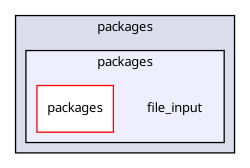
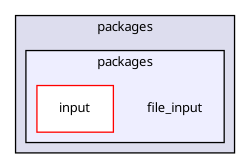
(75, 109) -> (75, 109)
